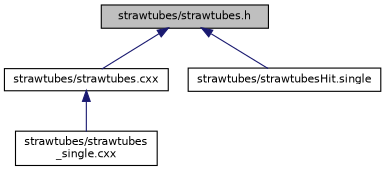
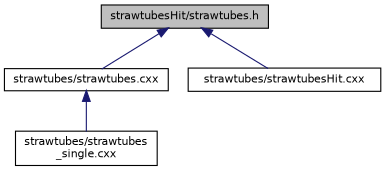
(185, 17) -> (185, 17)
(284, 80) -> (284, 80)
